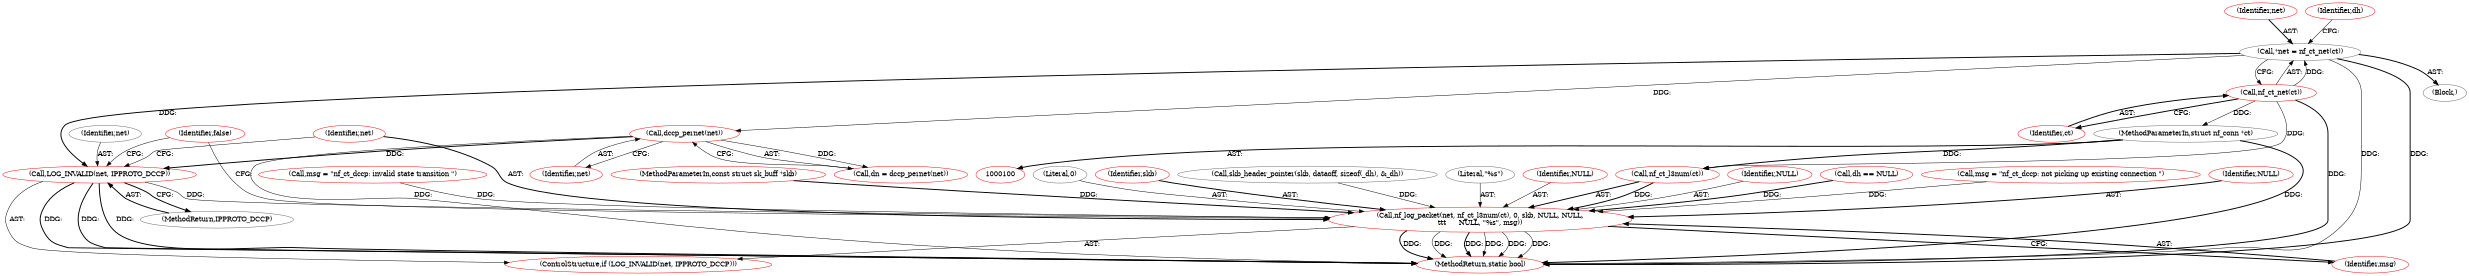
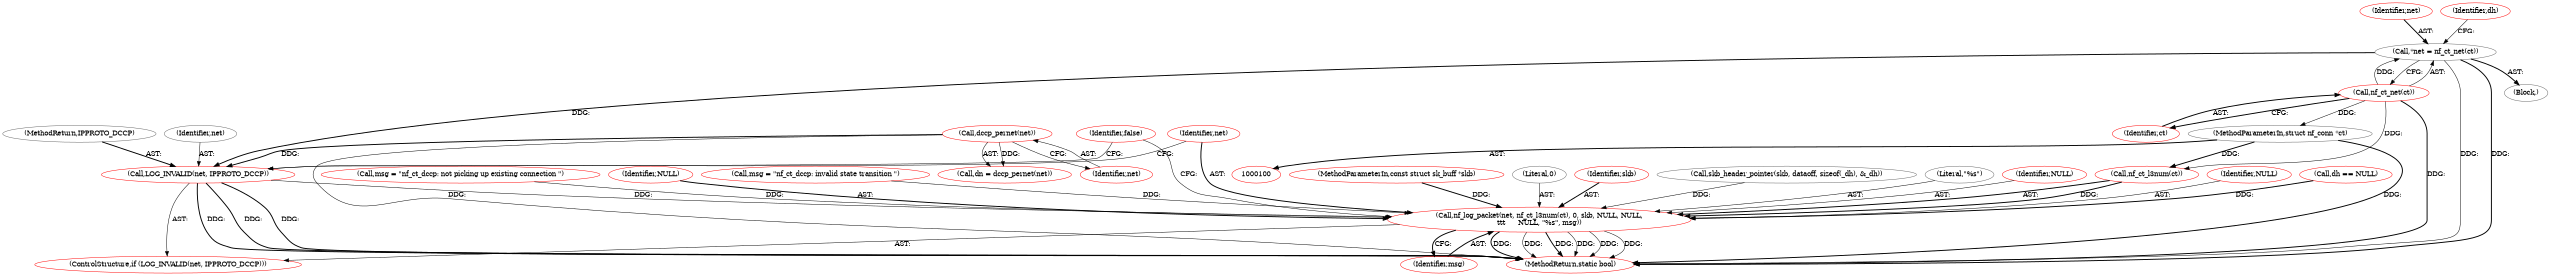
(1493, 93) -> none
(773, 164) -> none
(155, 198) -> none
